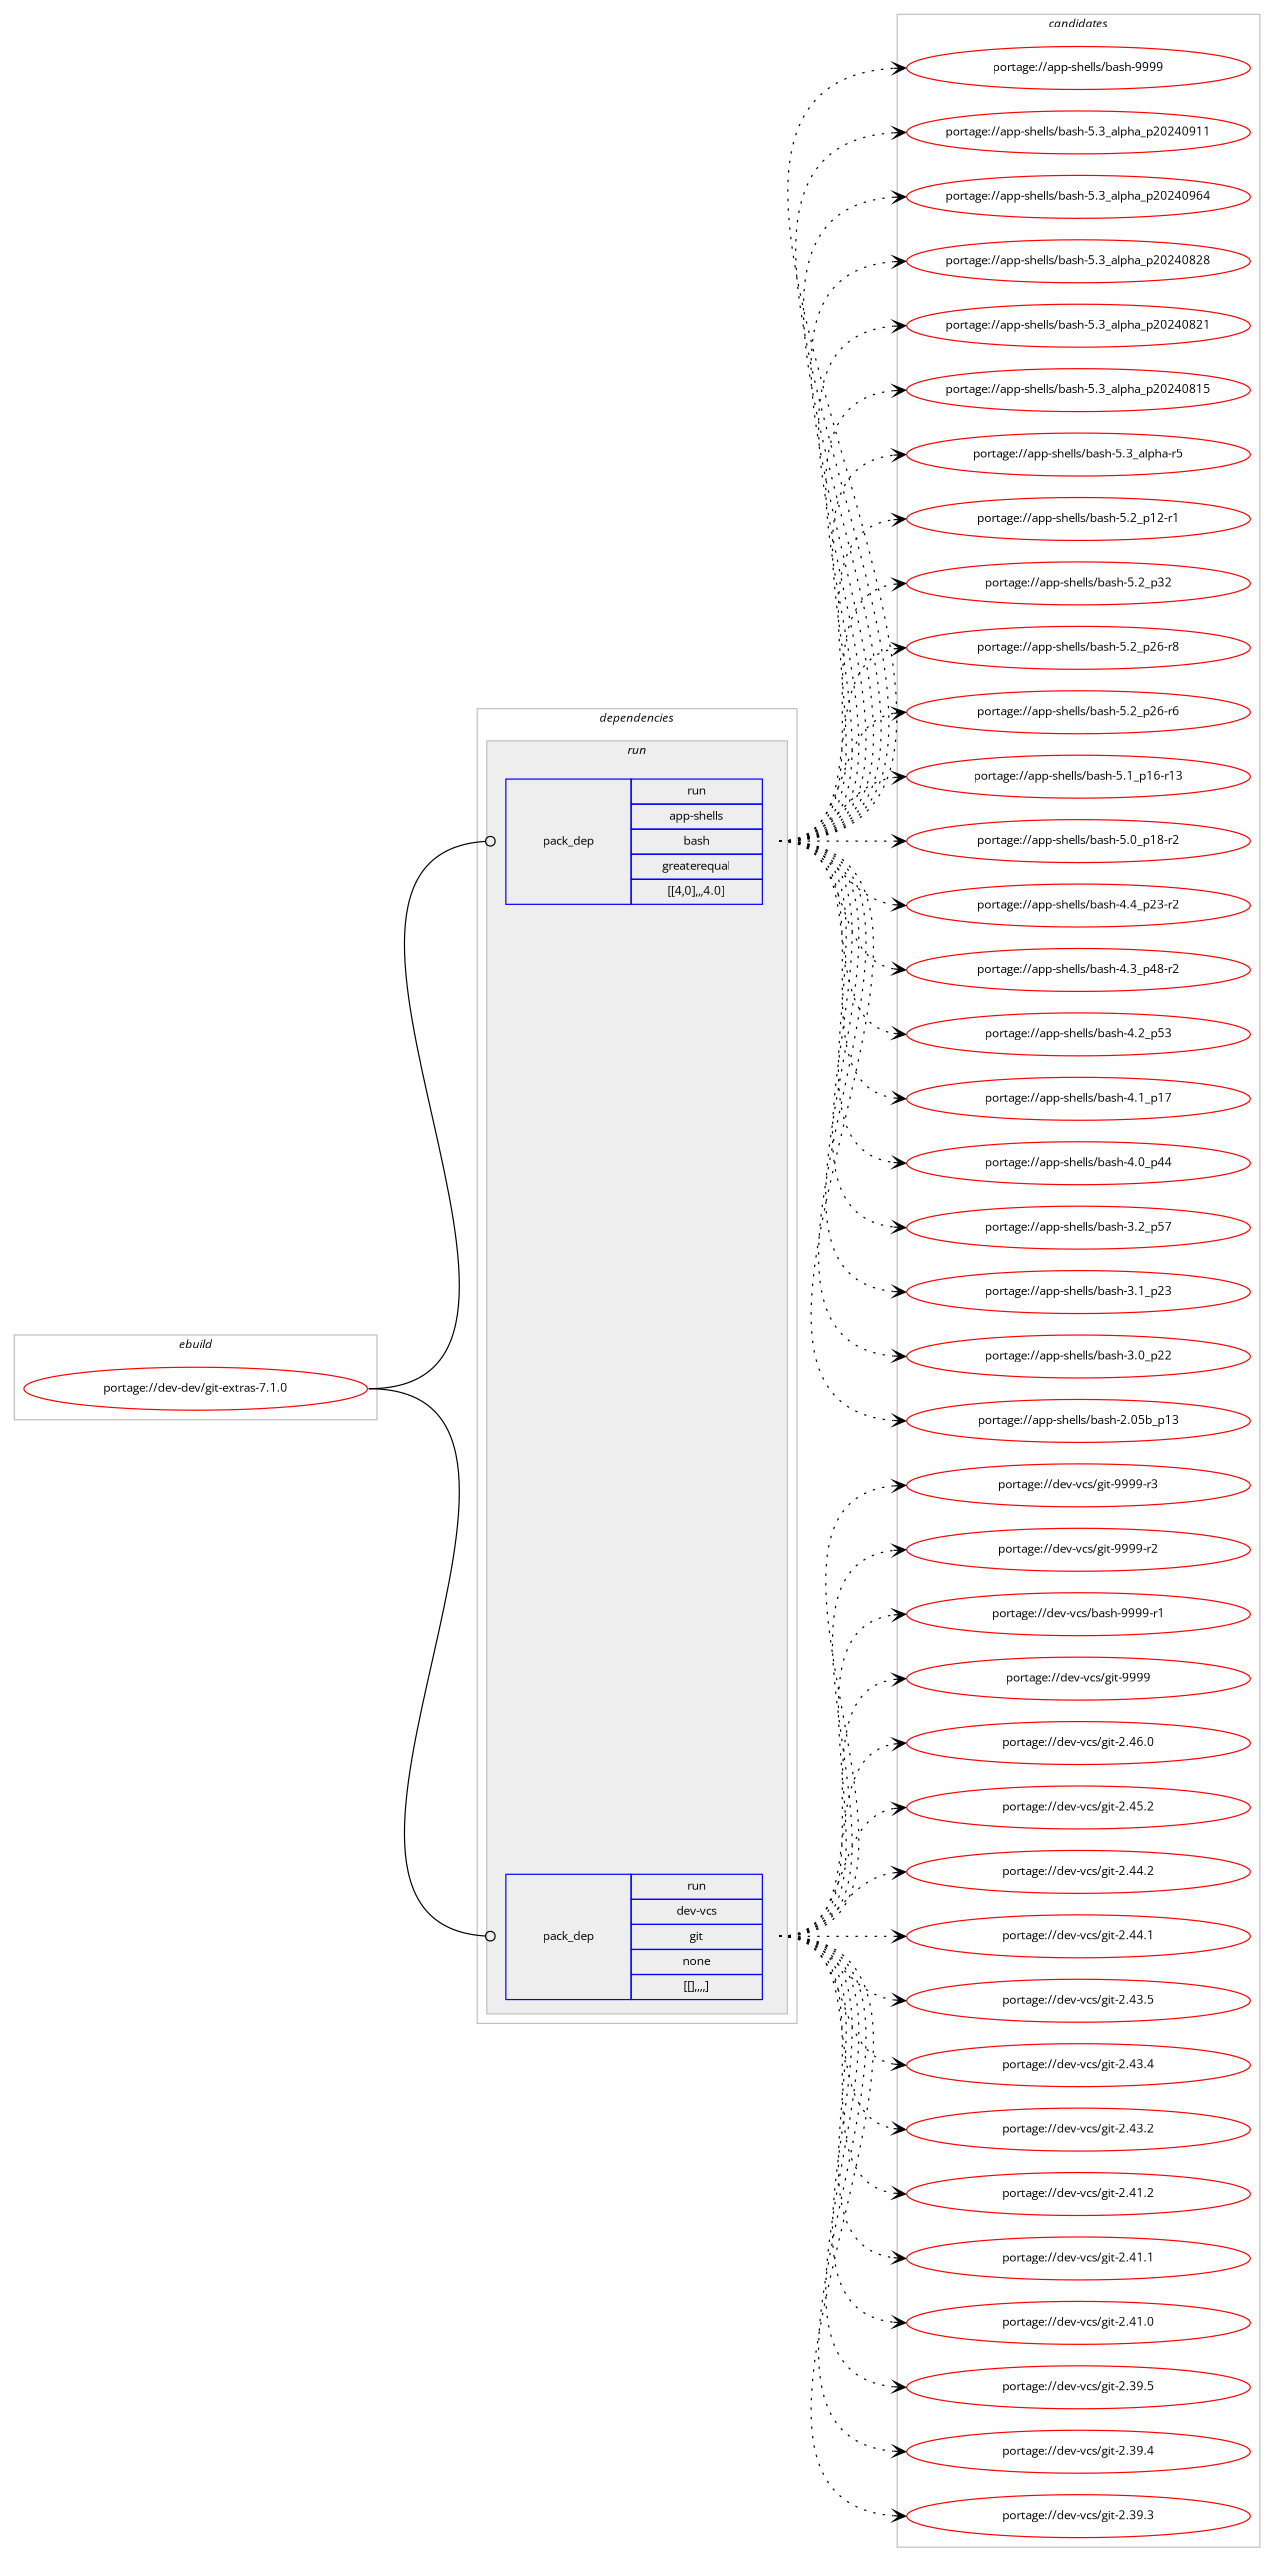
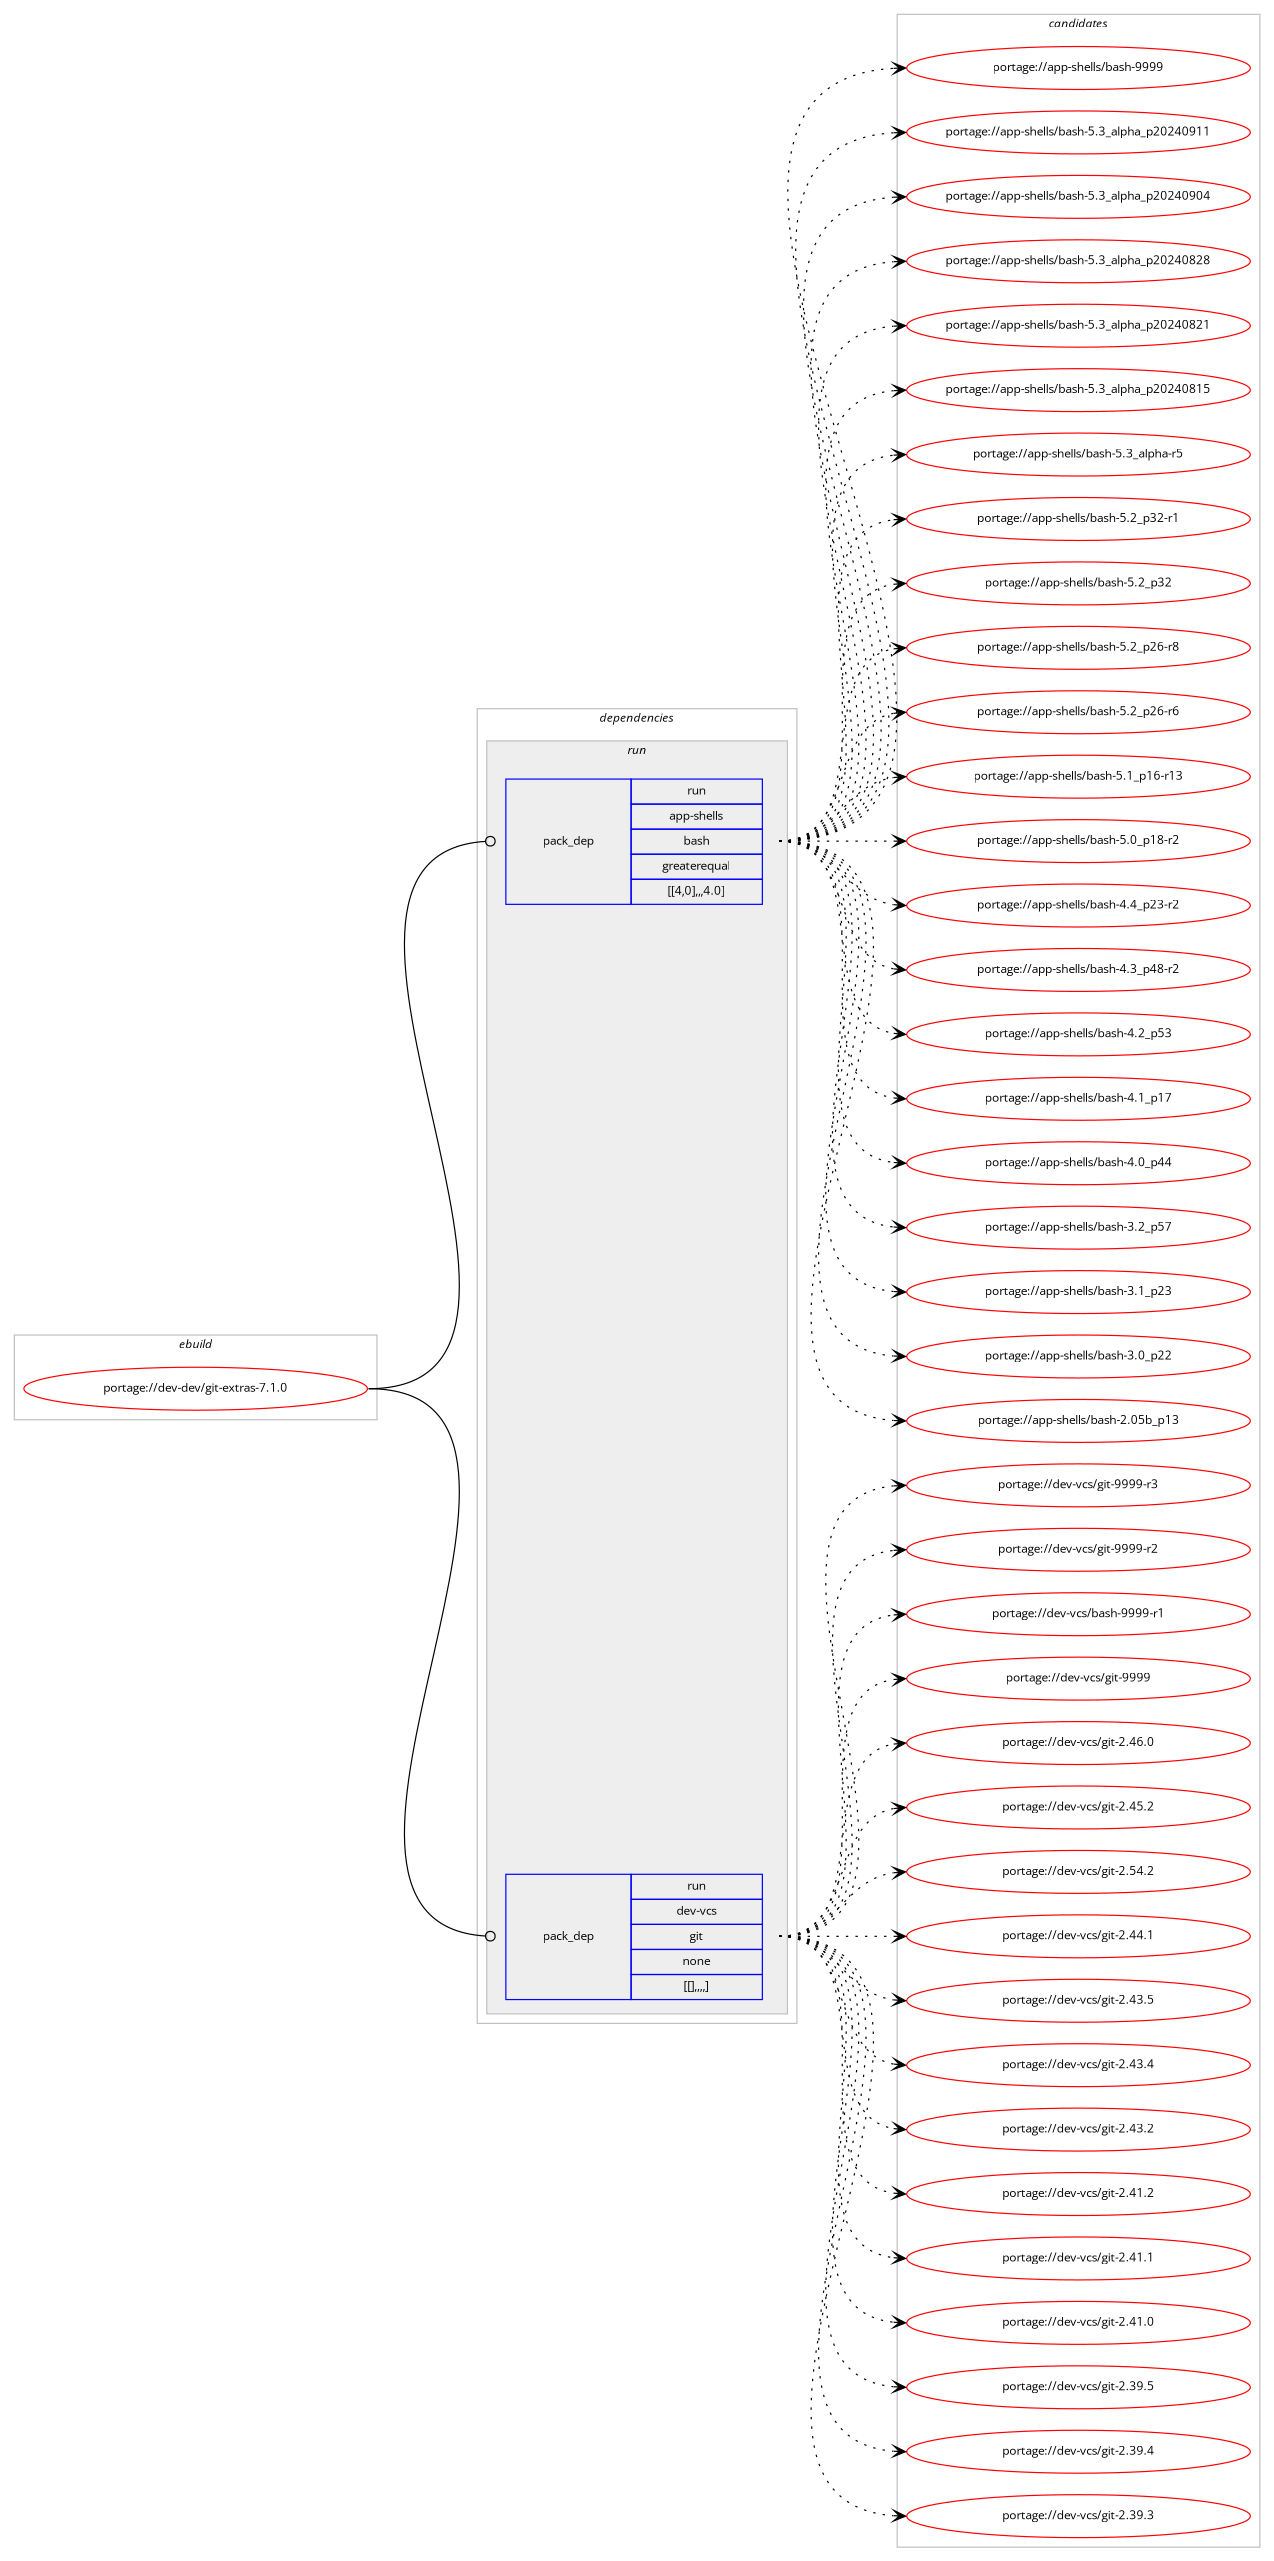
(1079, 197) -> (1079, 197)
(1079, 519) -> (1079, 519)
(1079, 1872) -> (1079, 1872)
